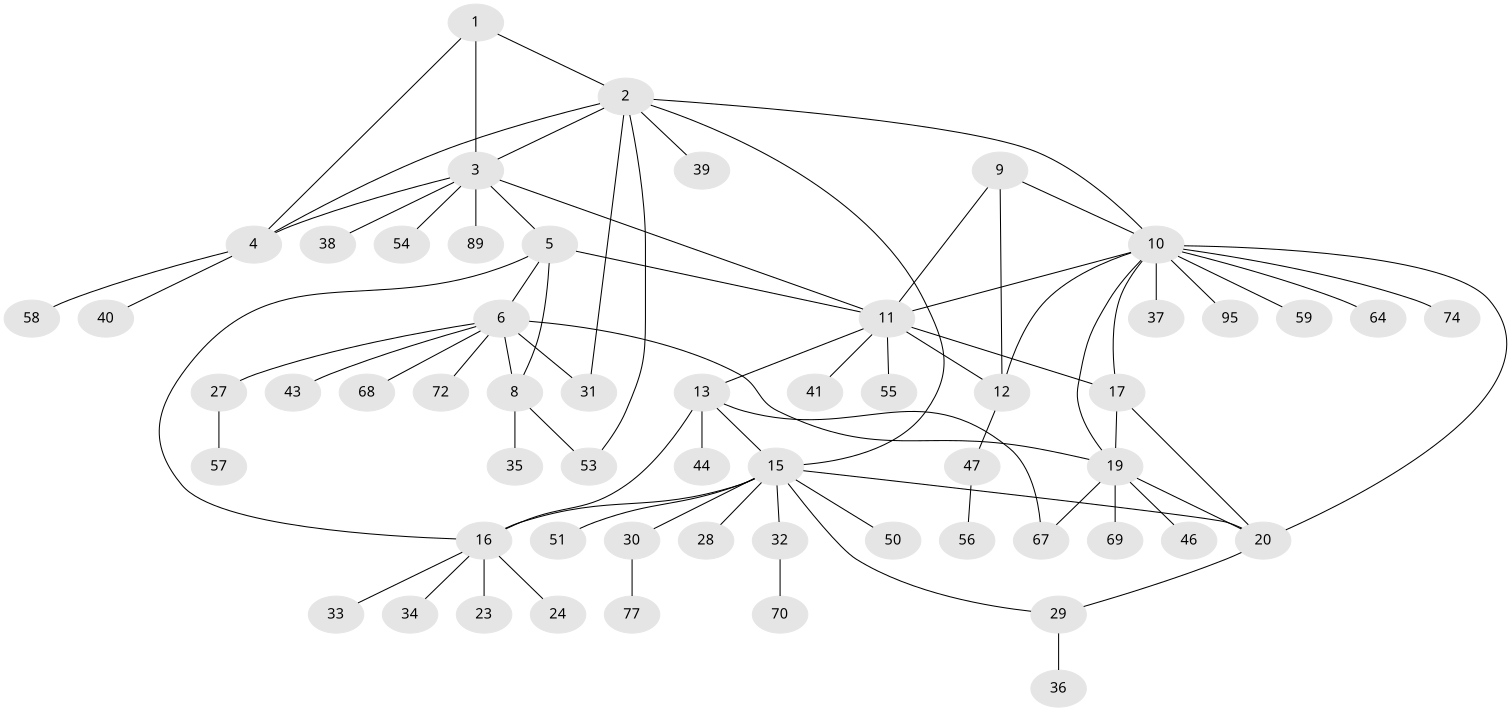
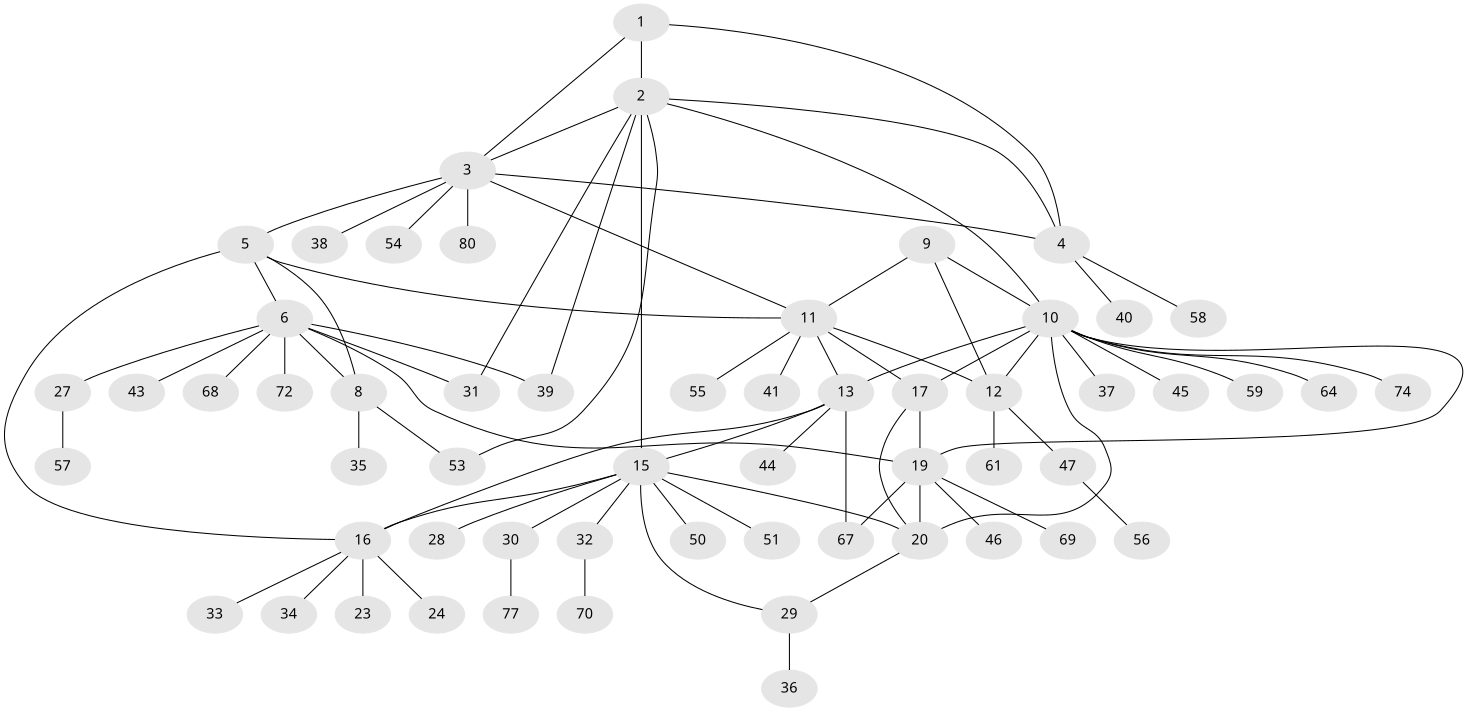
(476, 245) -> (468, 245)
(1022, 282) -> (946, 351)
(1230, 319) -> (1181, 393)
none -> (419, 348)
none -> (994, 467)
